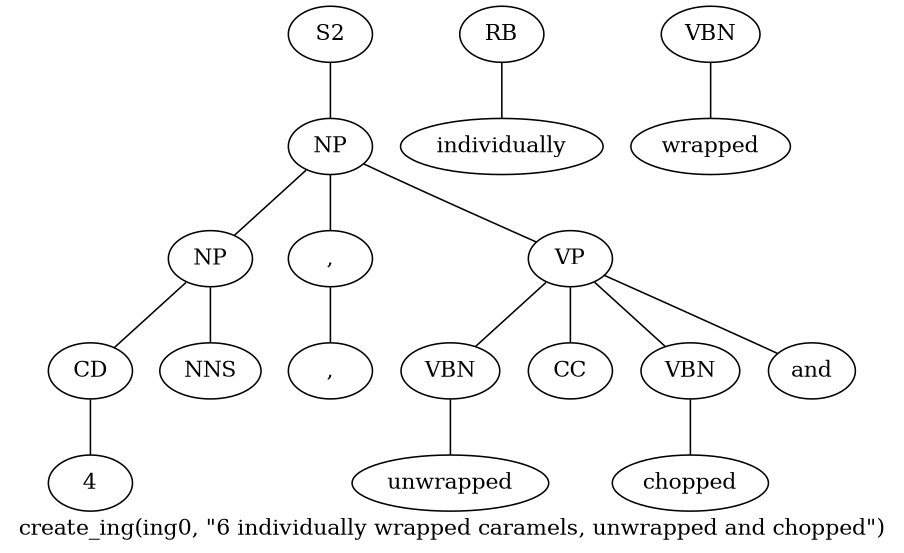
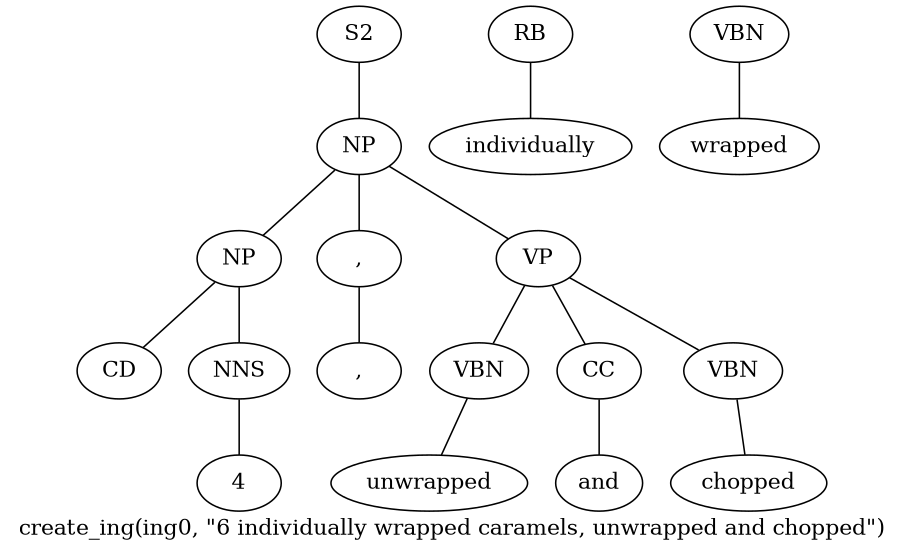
(691, 314) -> (599, 427)
(90, 427) -> (239, 427)
